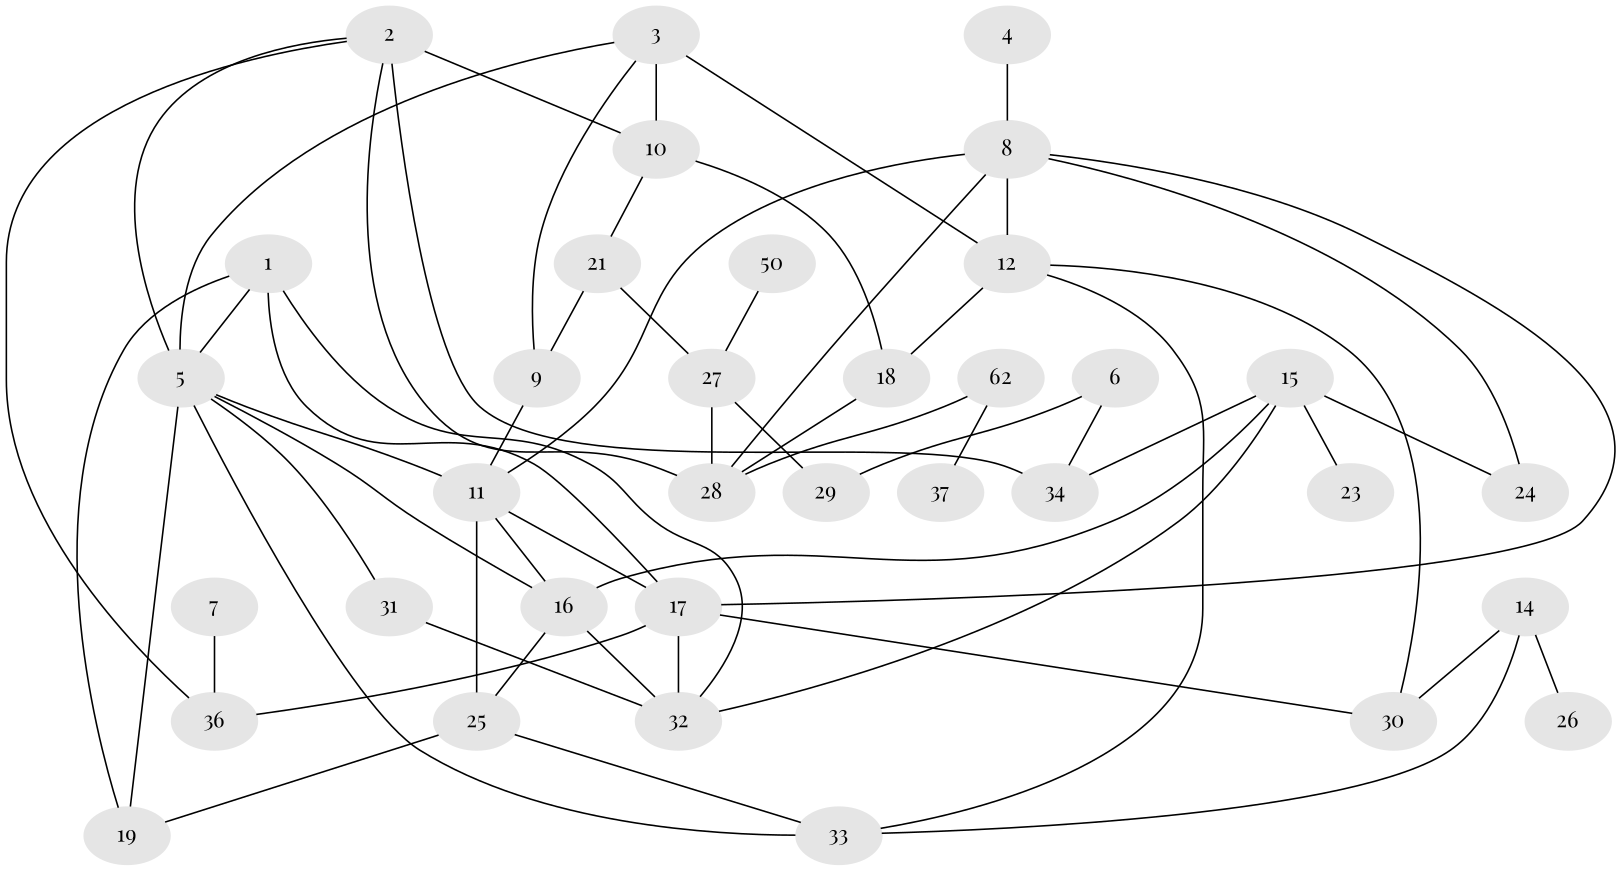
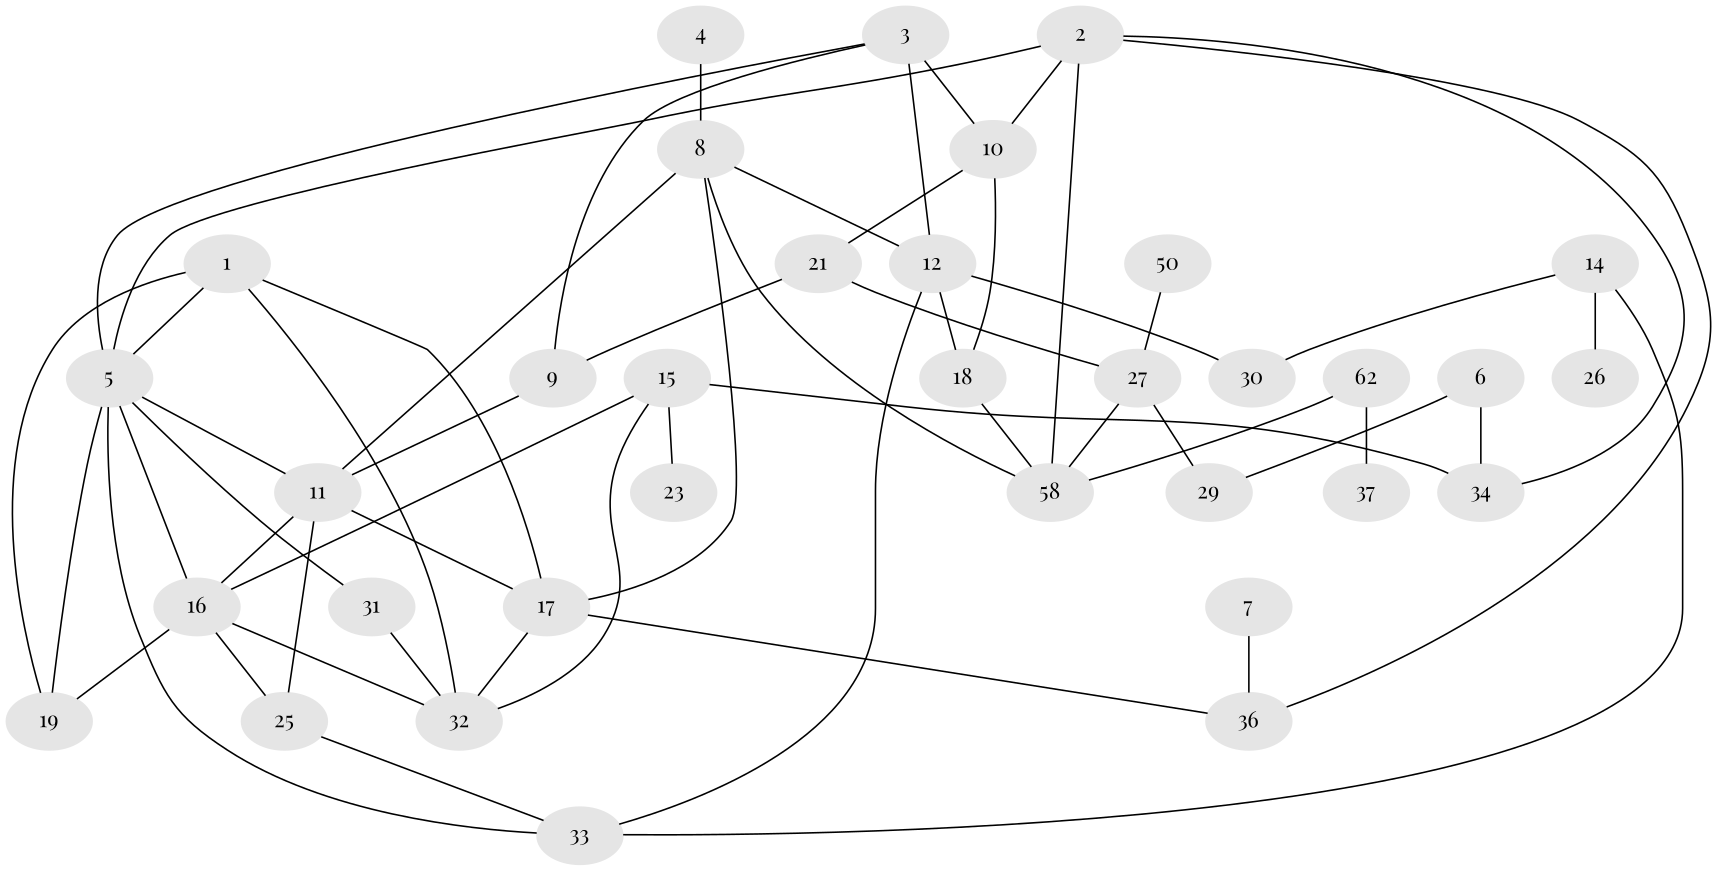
(712, 493) -> (1050, 493)
(1525, 493) -> none
(1036, 664) -> none
(302, 779) -> (123, 664)
